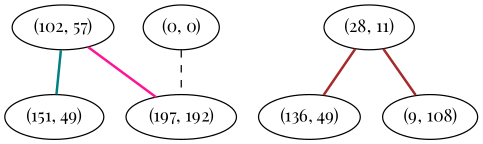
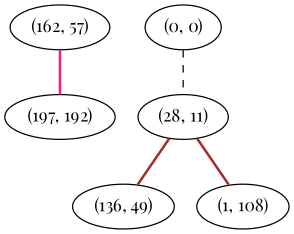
(63, 27) -> (60, 27)
(181, 72) -> (183, 72)
(54, 117) -> none
(430, 117) -> (243, 207)
